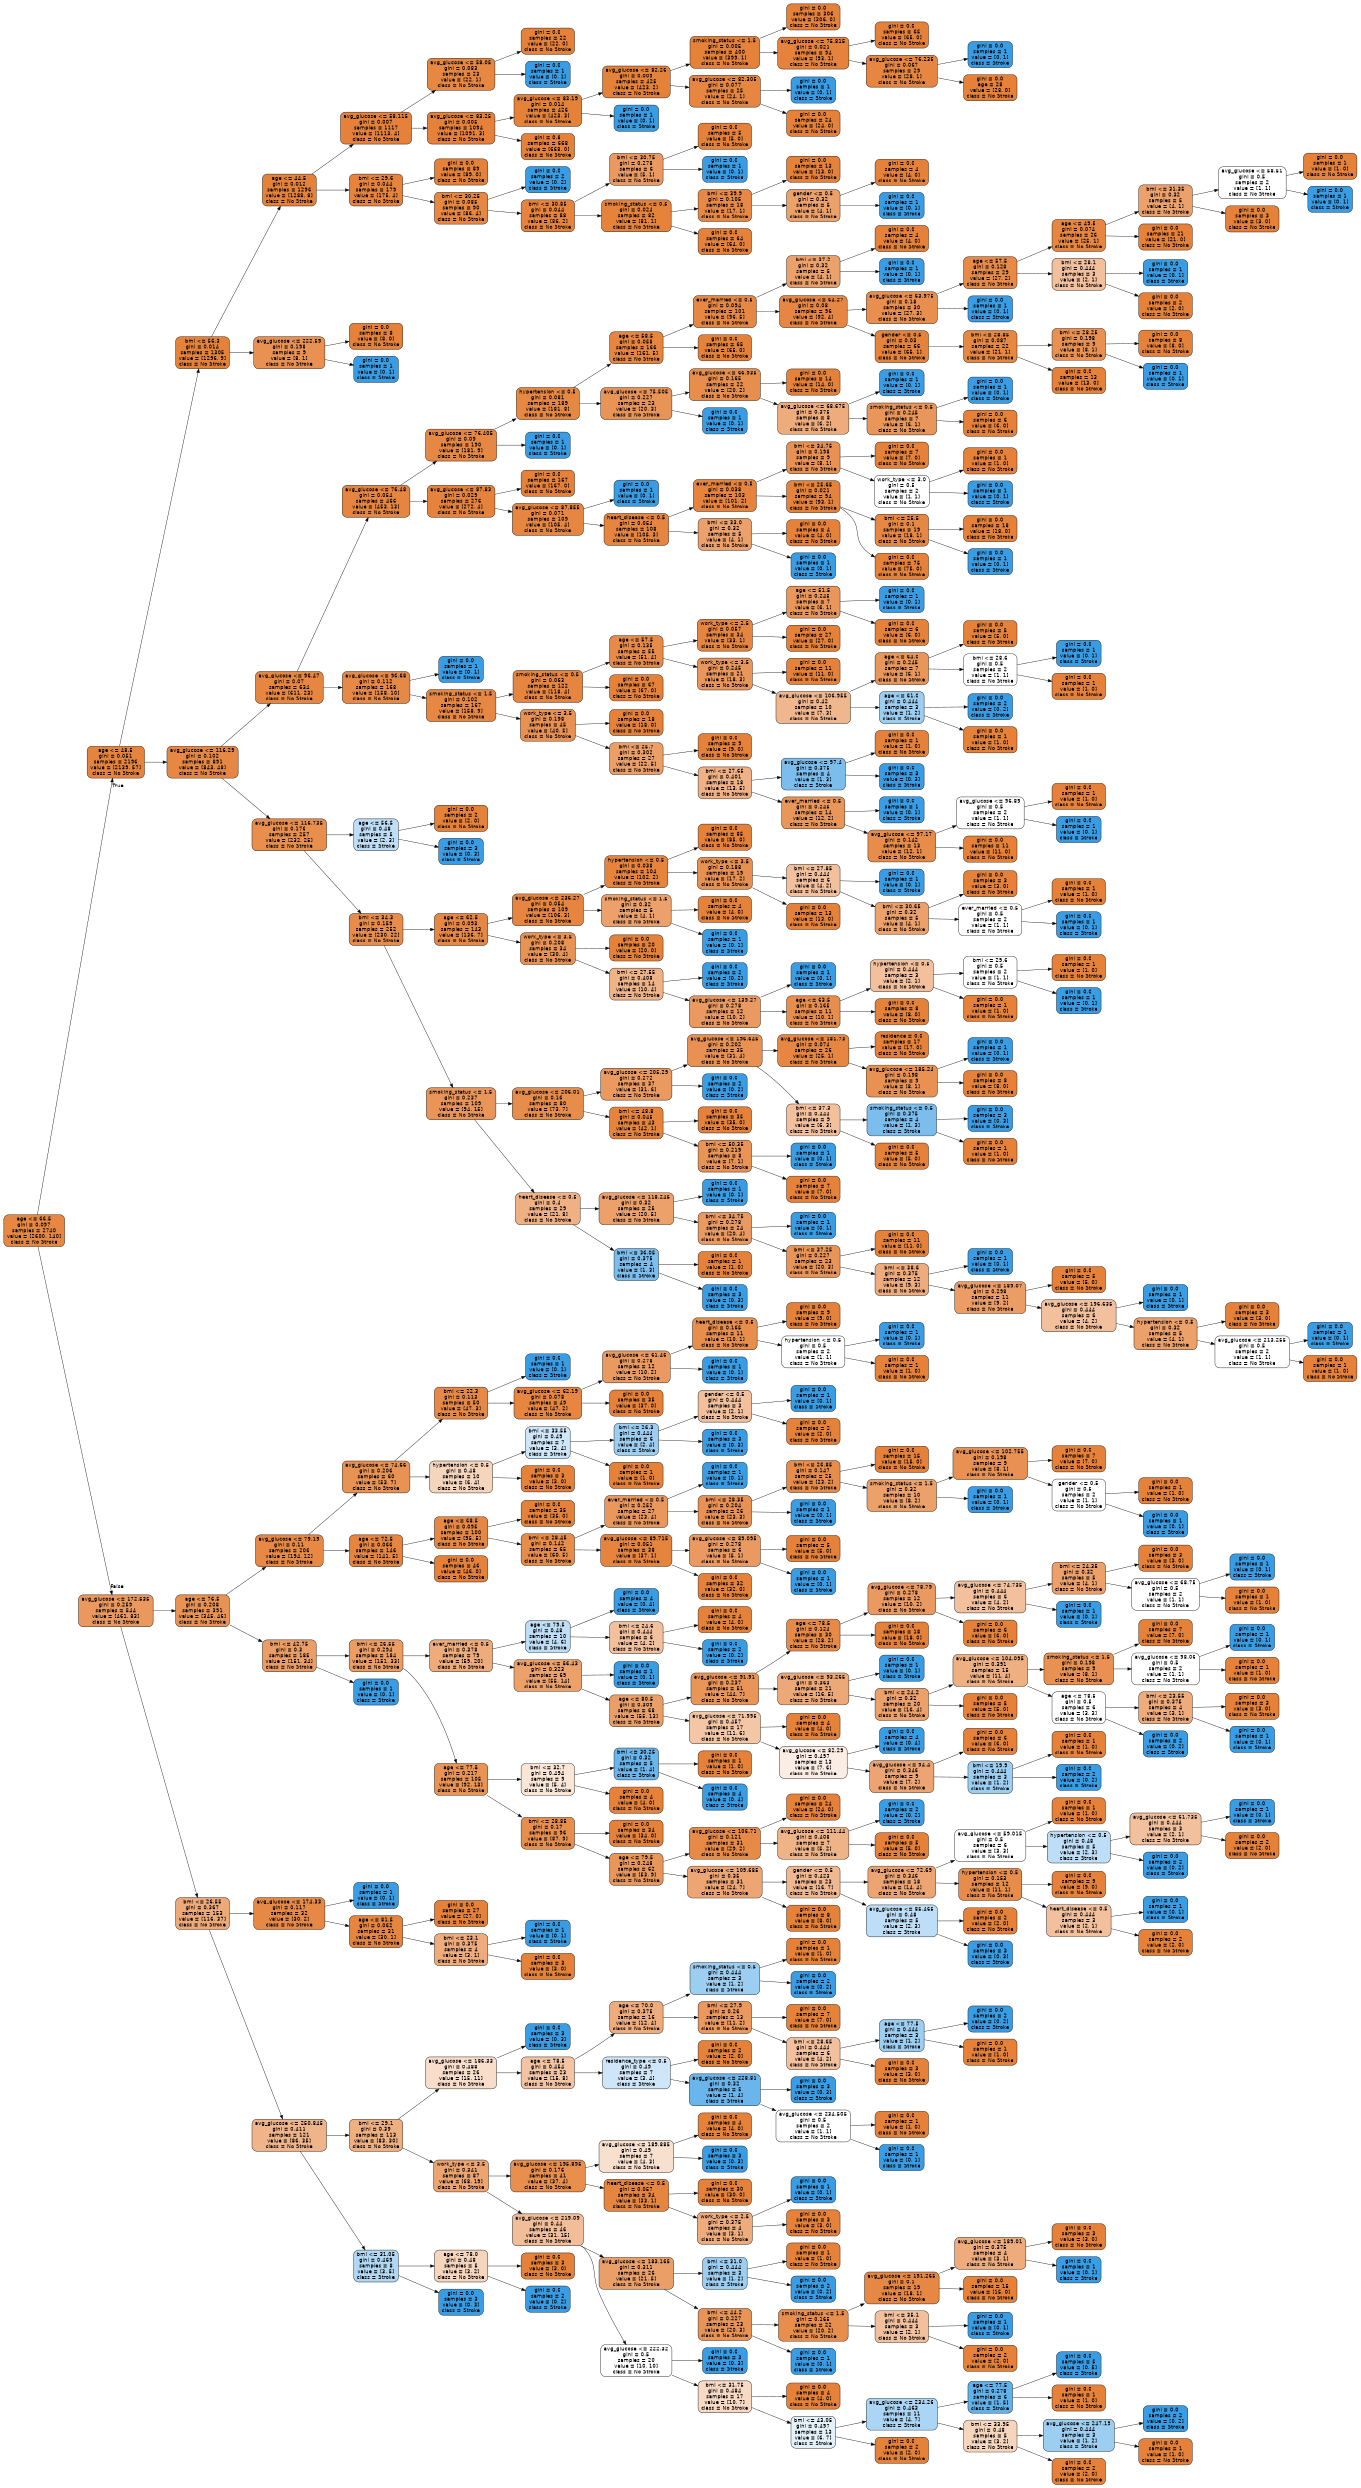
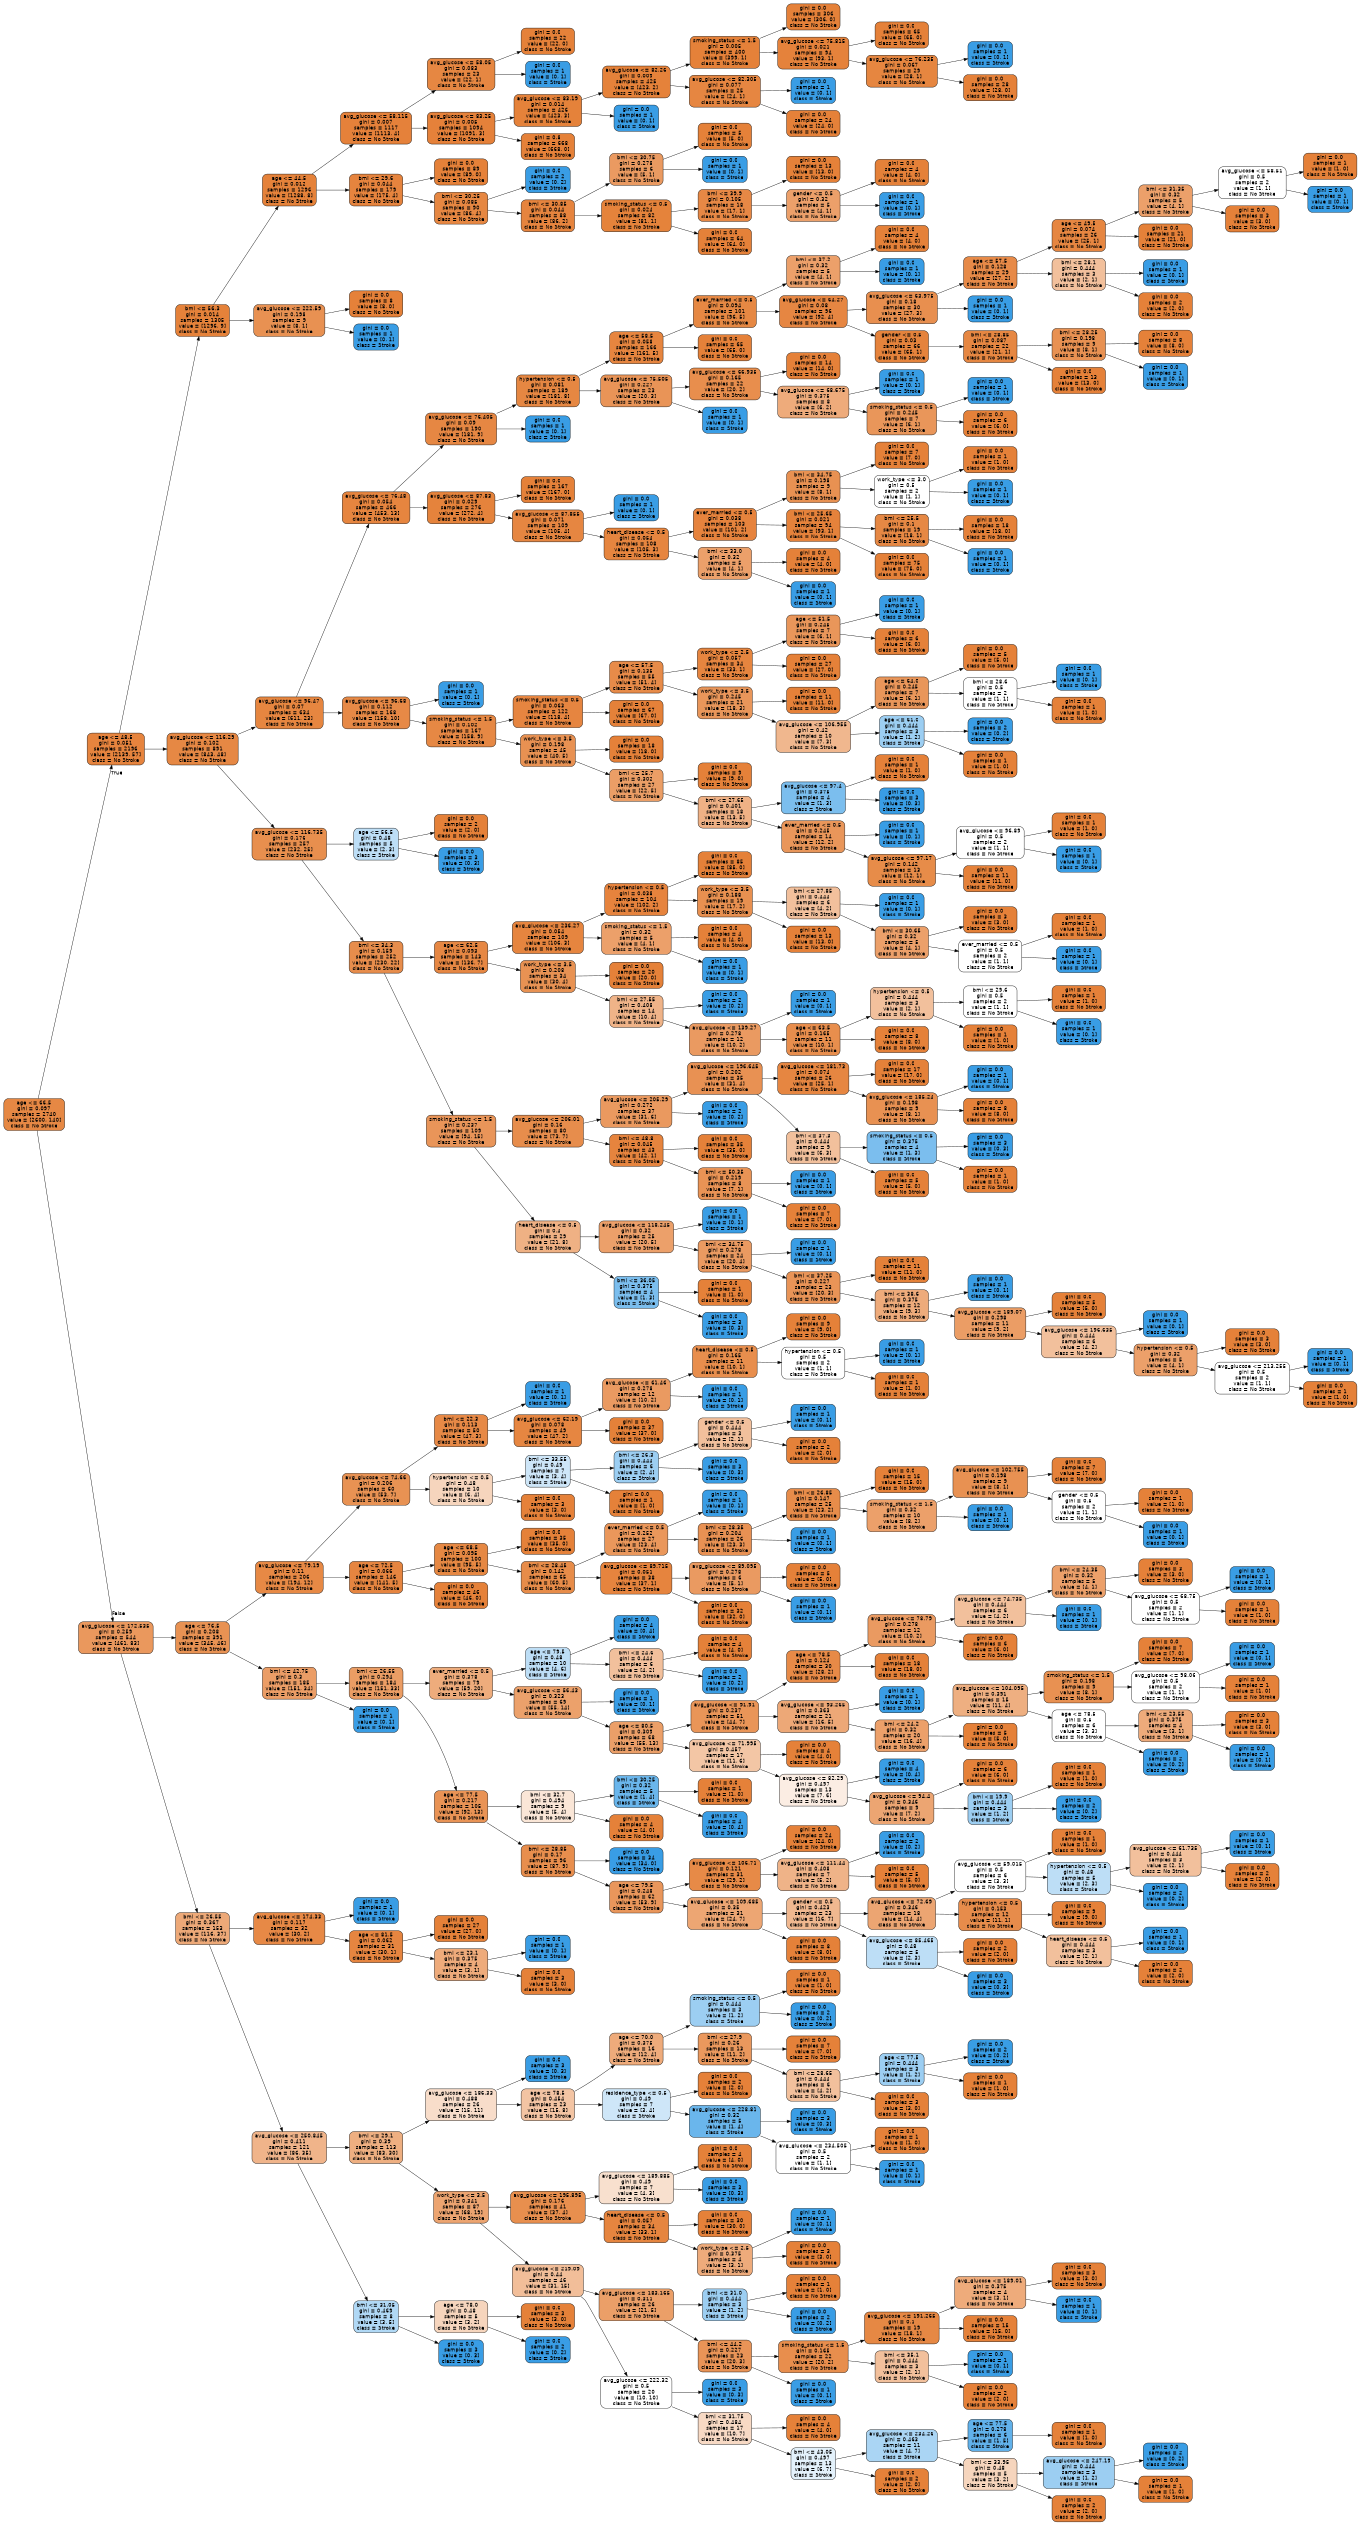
(990, 88) -> (990, 88)
(902, 1045) -> (902, 1073)
(636, 1403) -> (636, 1431)
(636, 1833) -> (636, 1861)
(1079, 2365) -> none
